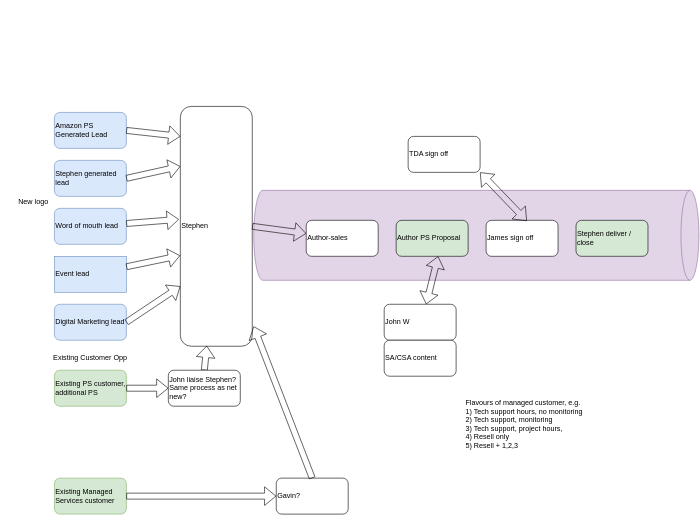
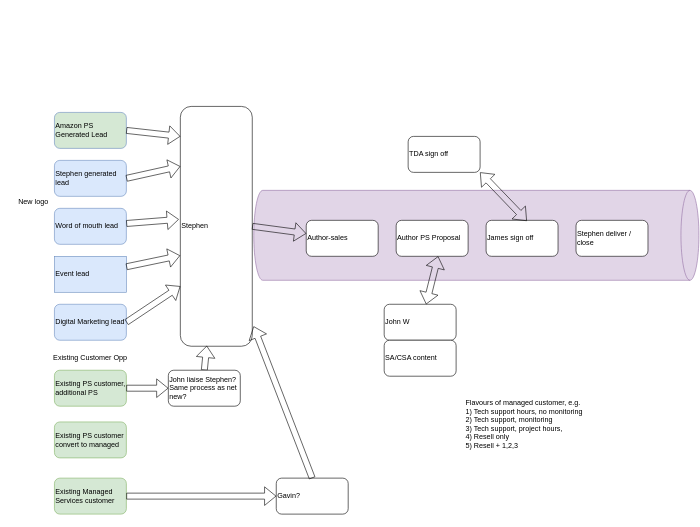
(90, 131) -> (90, 131)
(432, 239) -> (432, 239)
(612, 239) -> (612, 239)
none -> (90, 440)
